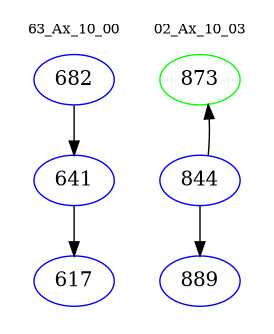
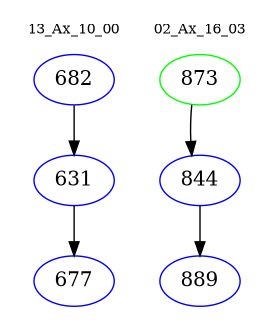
(74, 30) -> (74, 30)
(200, 30) -> (200, 30)
(209, 137) -> (191, 123)
(74, 180) -> (74, 180)
(74, 281) -> (74, 281)
